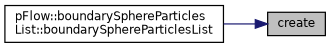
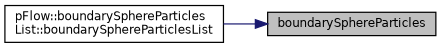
(297, 24) -> (352, 24)
